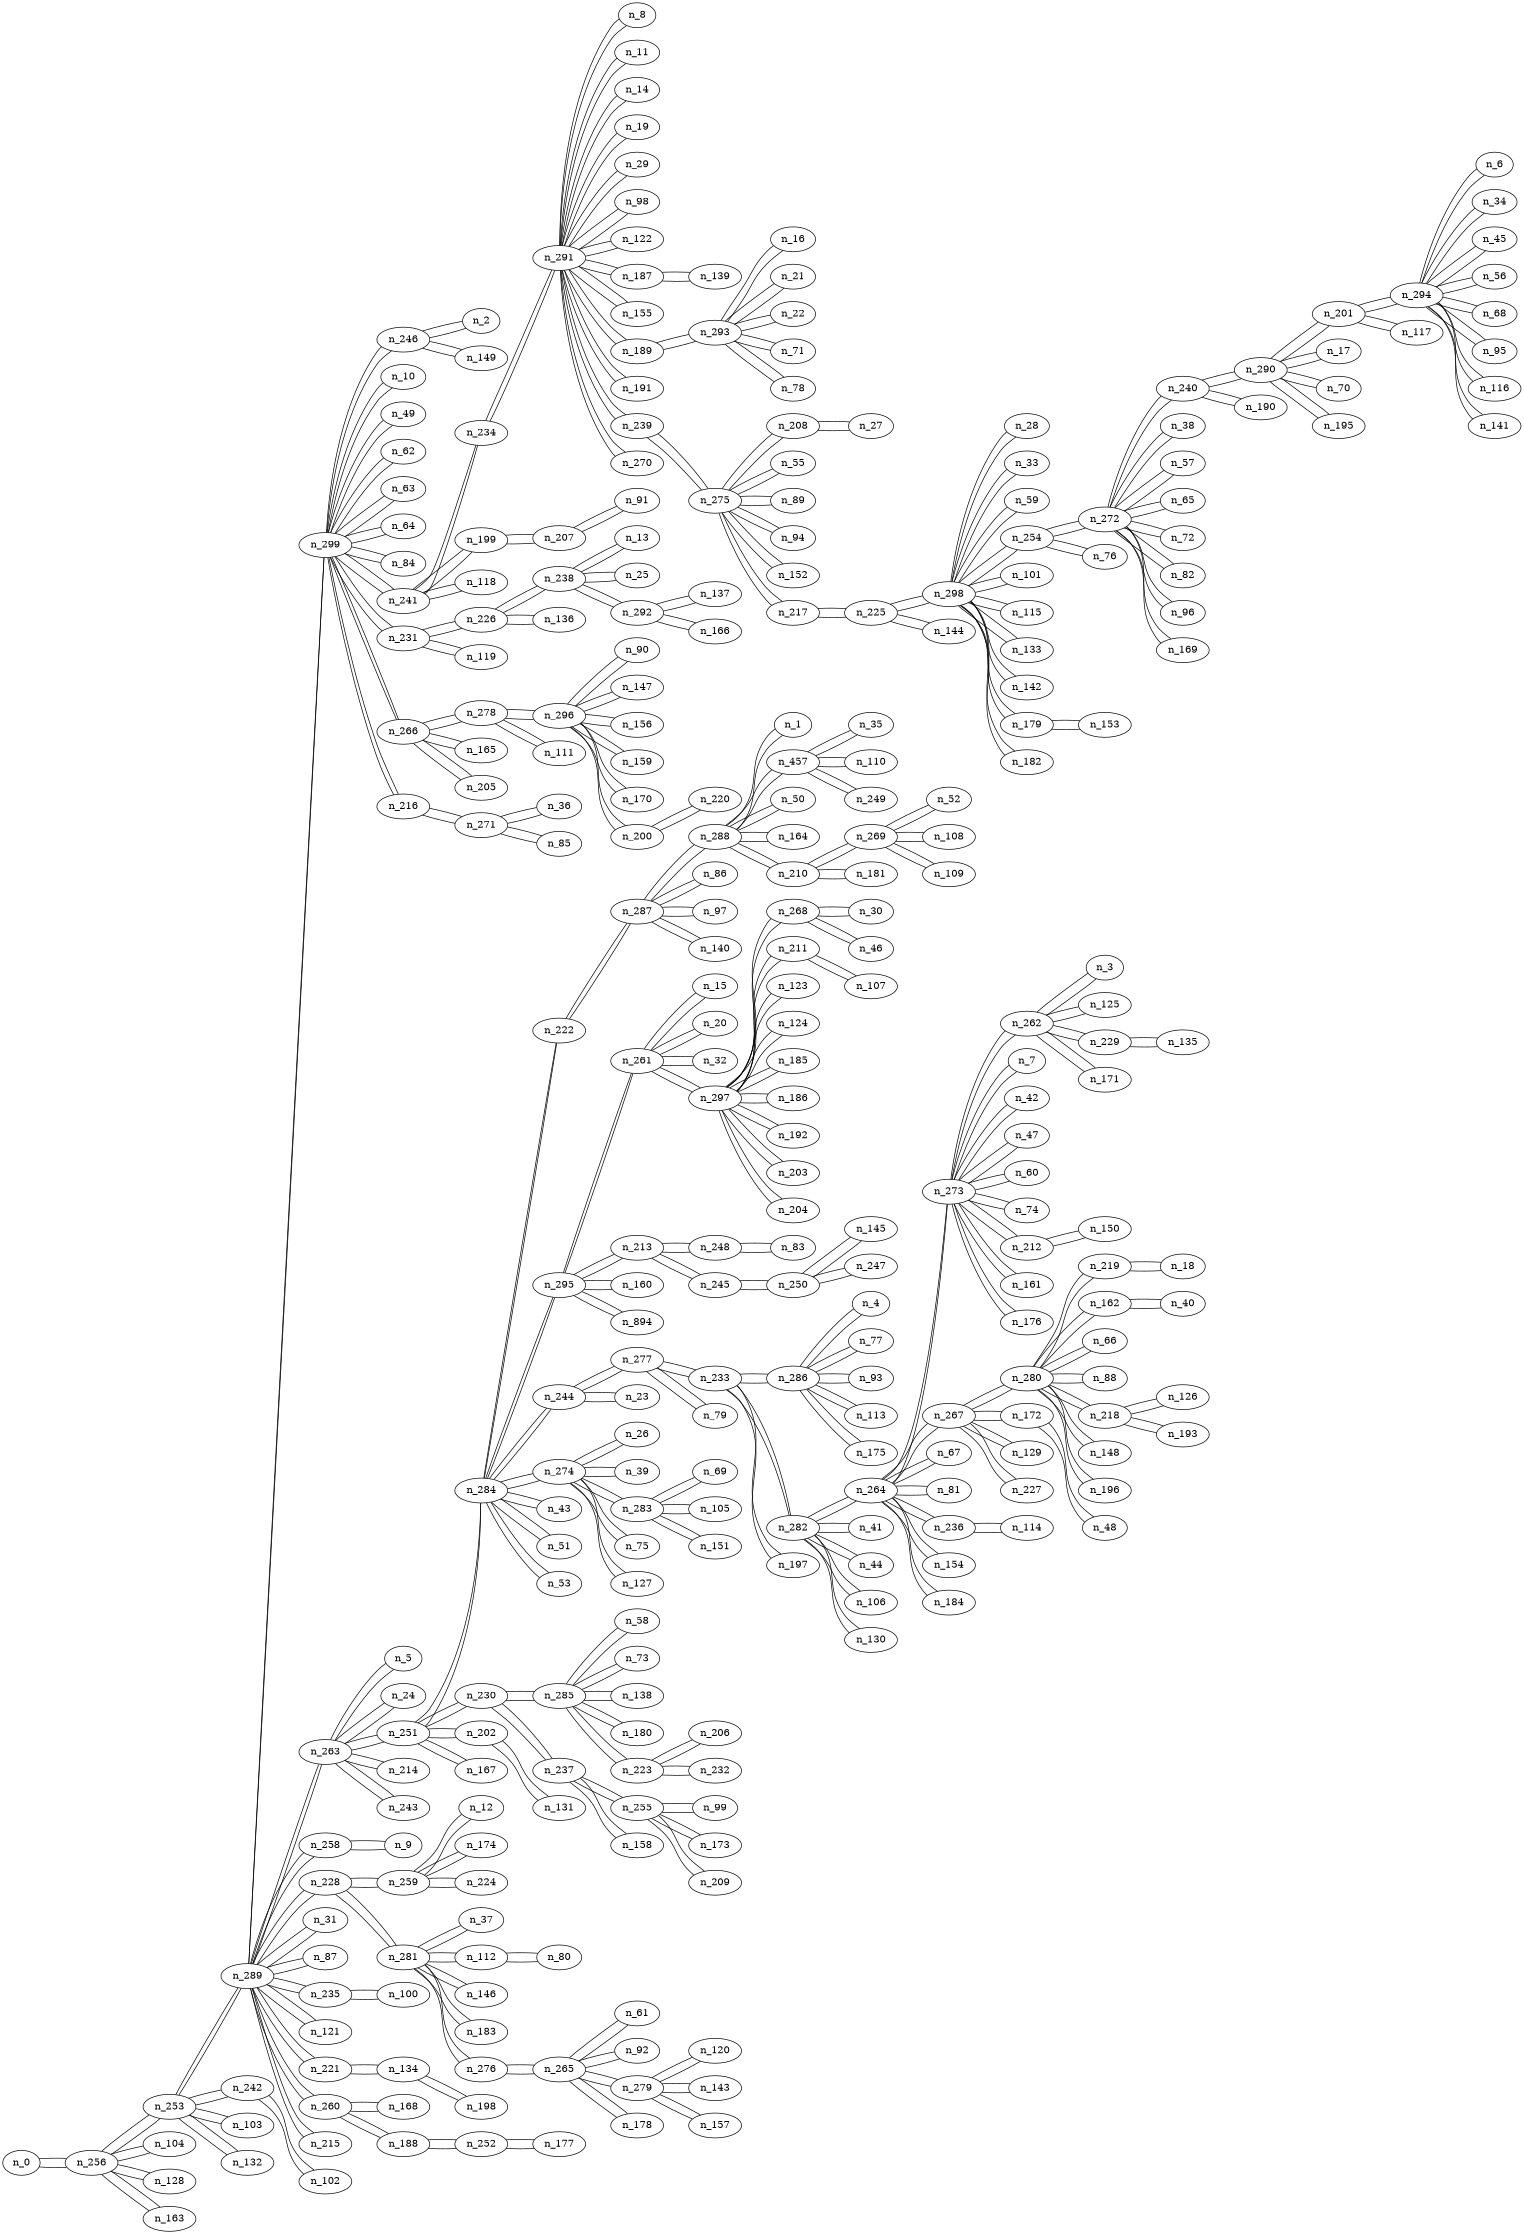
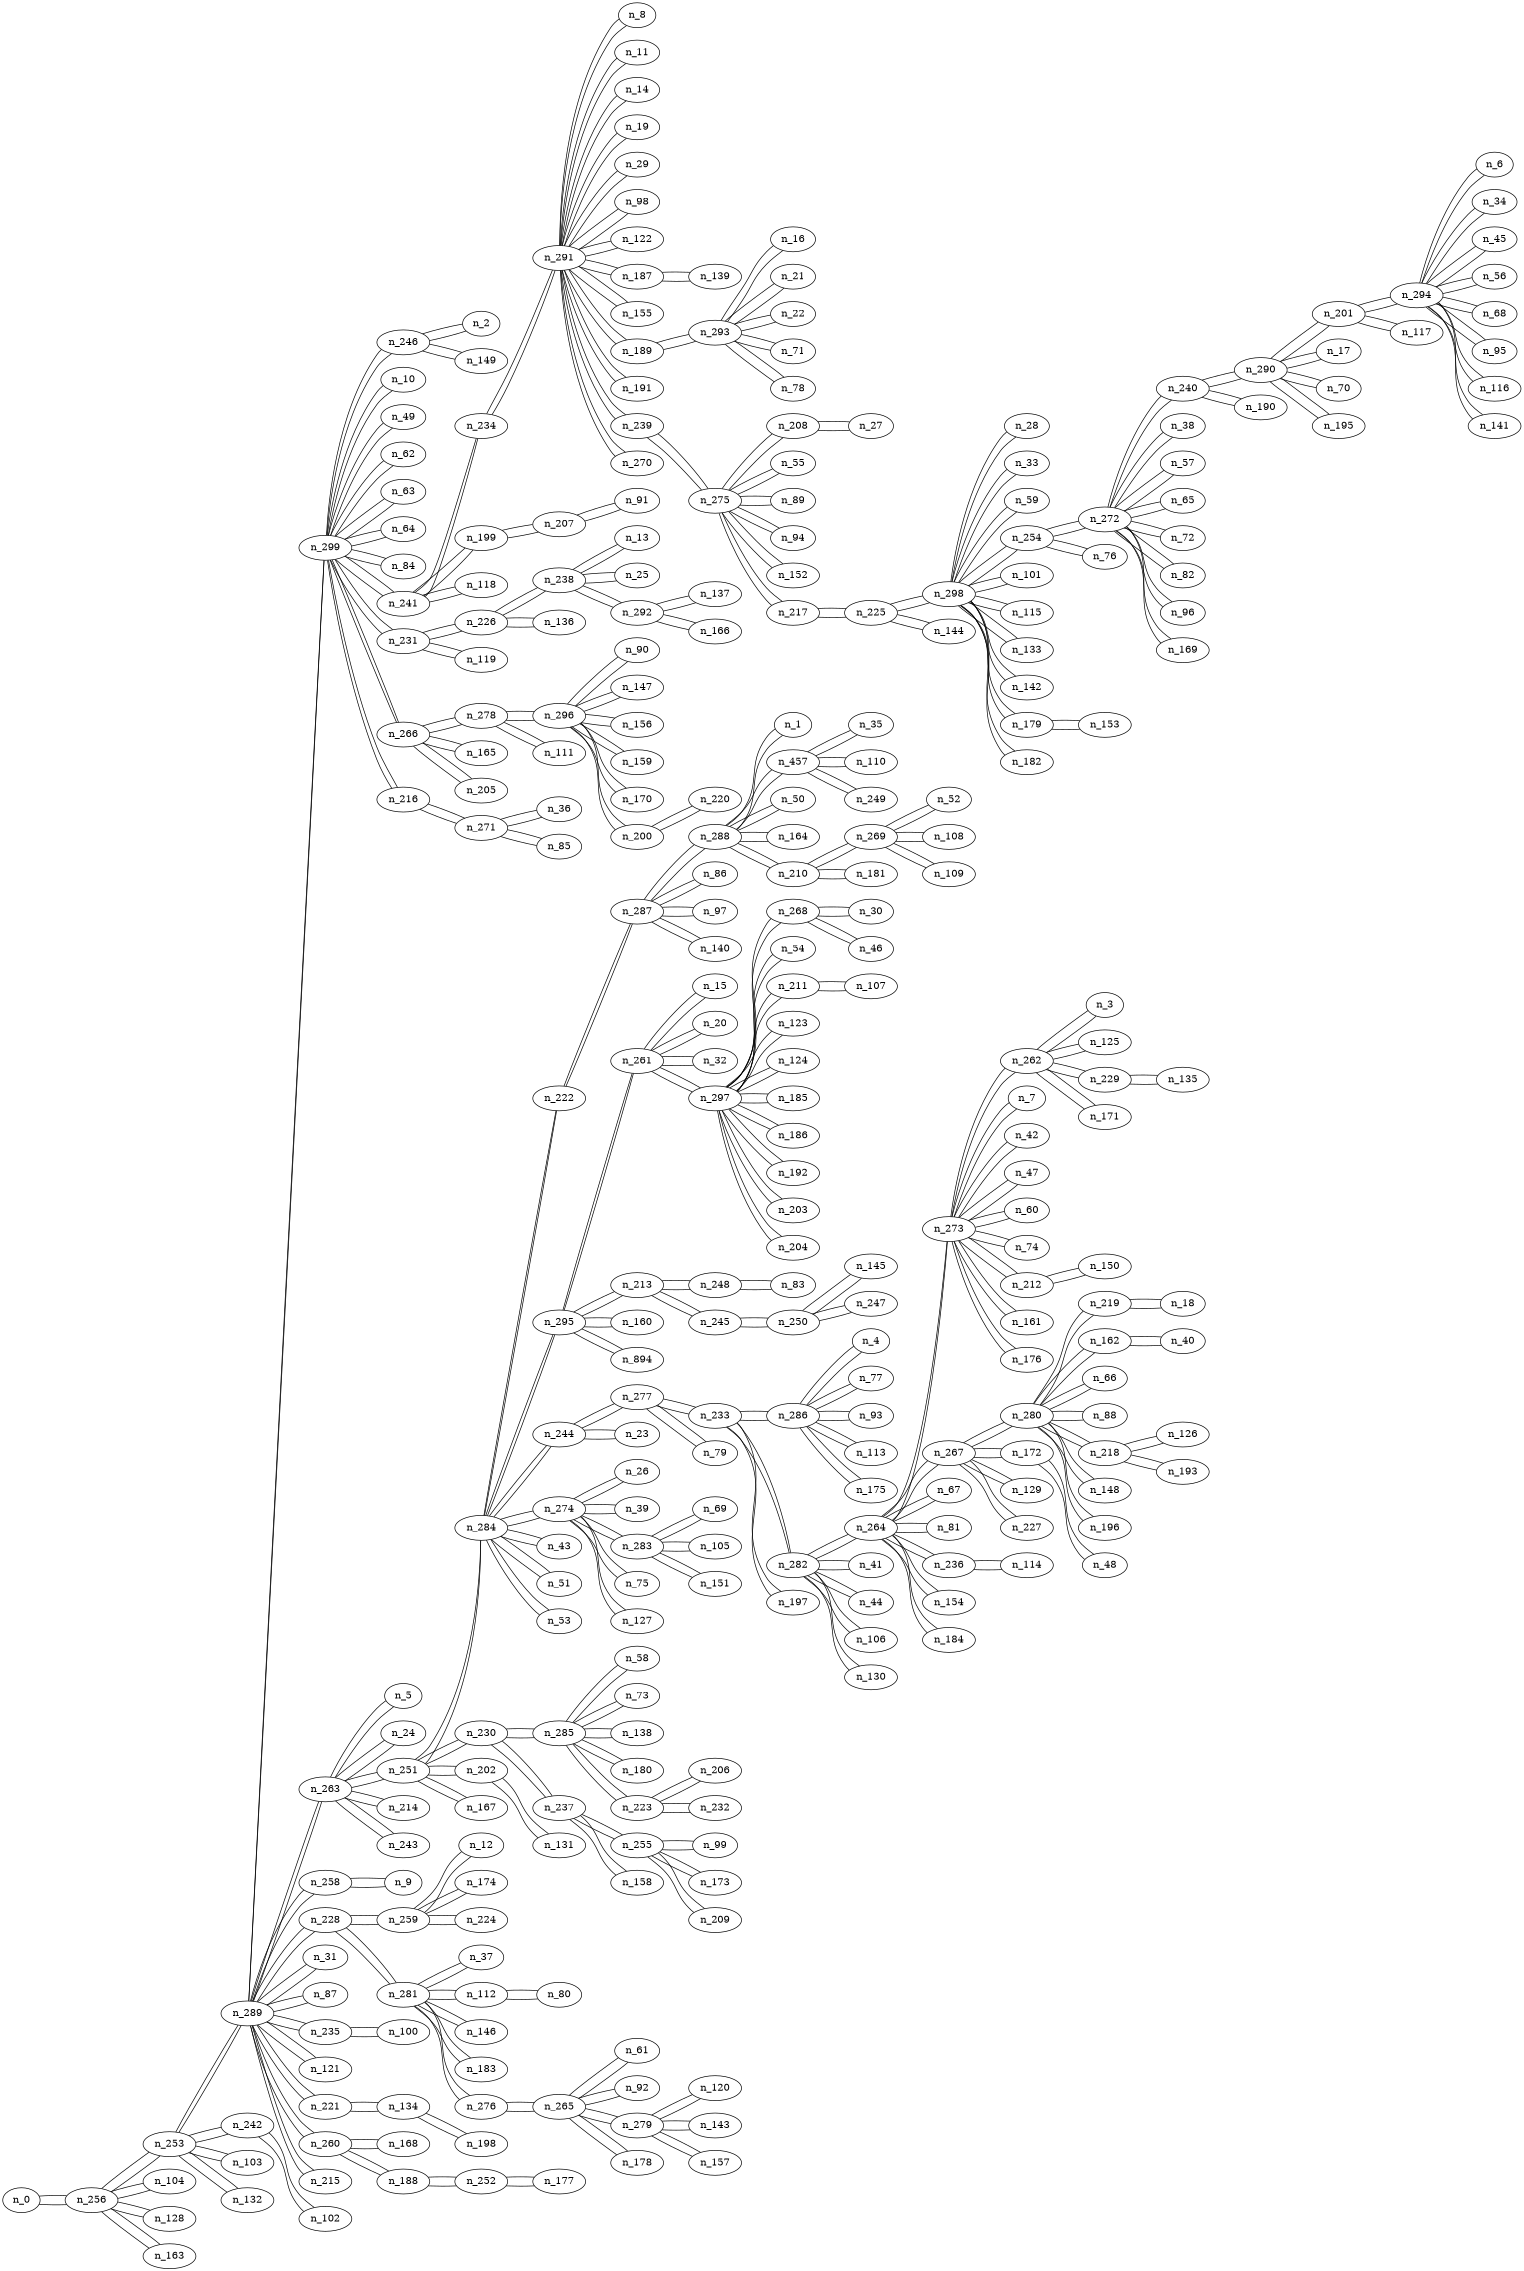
none -> (793, 949)
